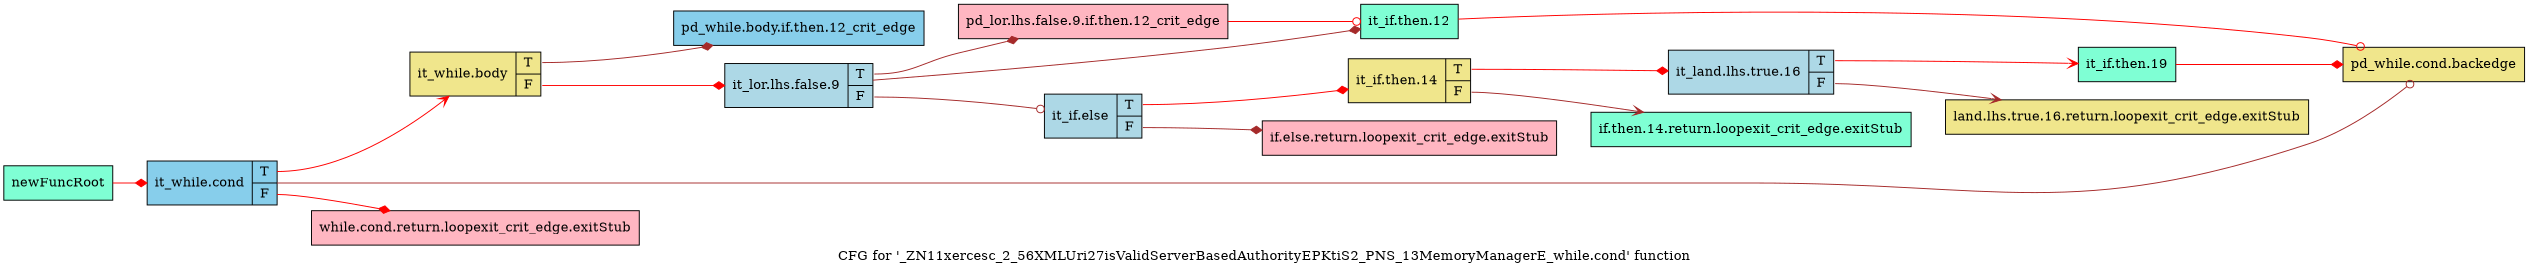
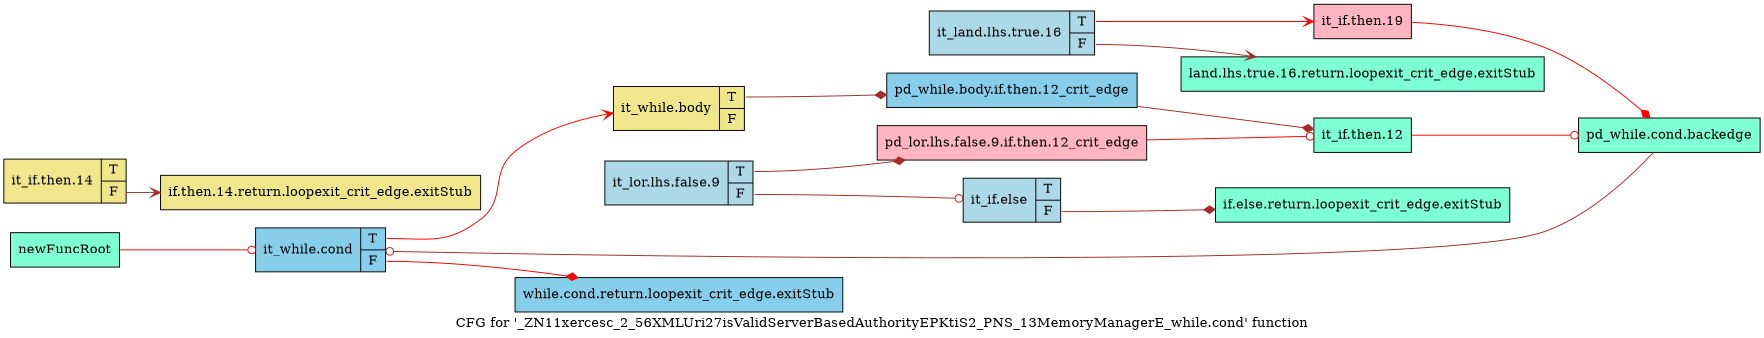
(1112, 60) -> (1220, 117)
(2127, 64) -> (1363, 22)
(2434, 64) -> (1669, 135)
(1564, 70) -> none
(628, 86) -> none
(1240, 100) -> none
(2127, 117) -> (1363, 74)
(1751, 129) -> (321, 193)
(1409, 138) -> (1363, 205)
(124, 183) -> (184, 250)
(1353, 183) -> (1038, 258)
(475, 228) -> (679, 295)
